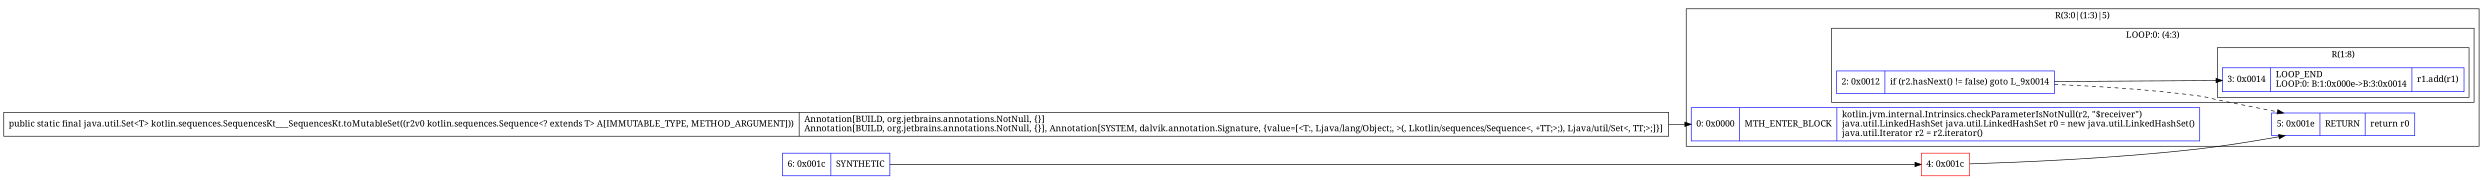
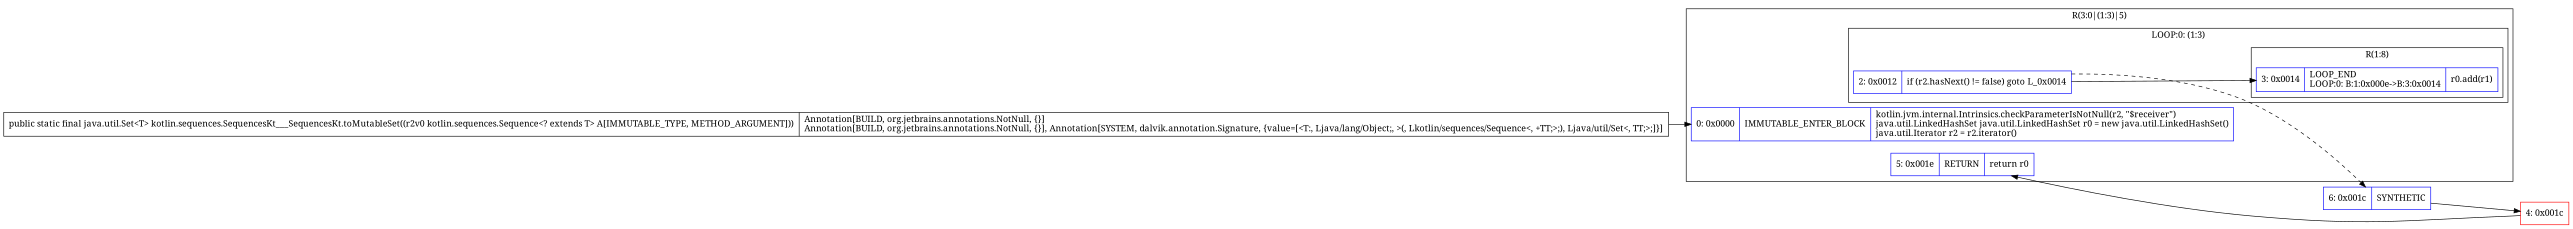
(2153, 35) -> (2178, 35)
(2438, 79) -> (2472, 79)
(1970, 82) -> (1987, 82)
(2167, 92) -> (2229, 95)
(1788, 124) -> (1805, 124)
